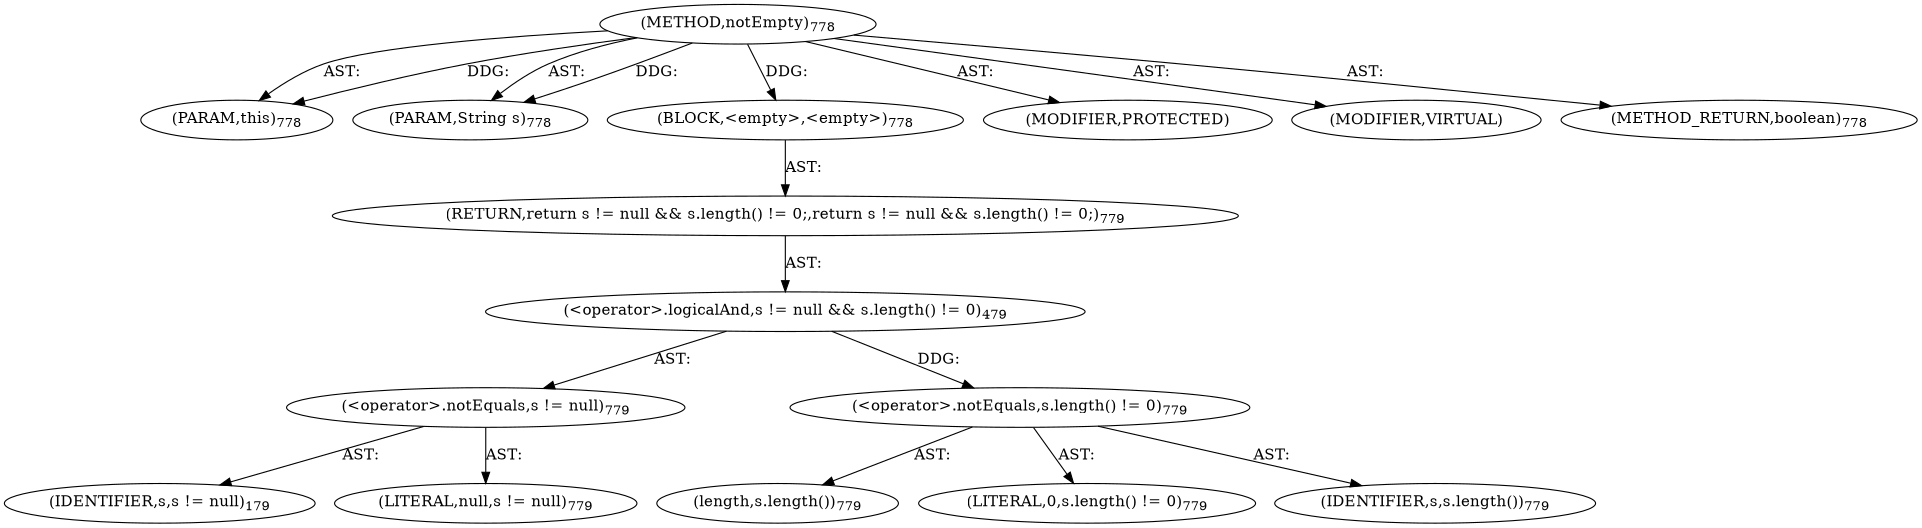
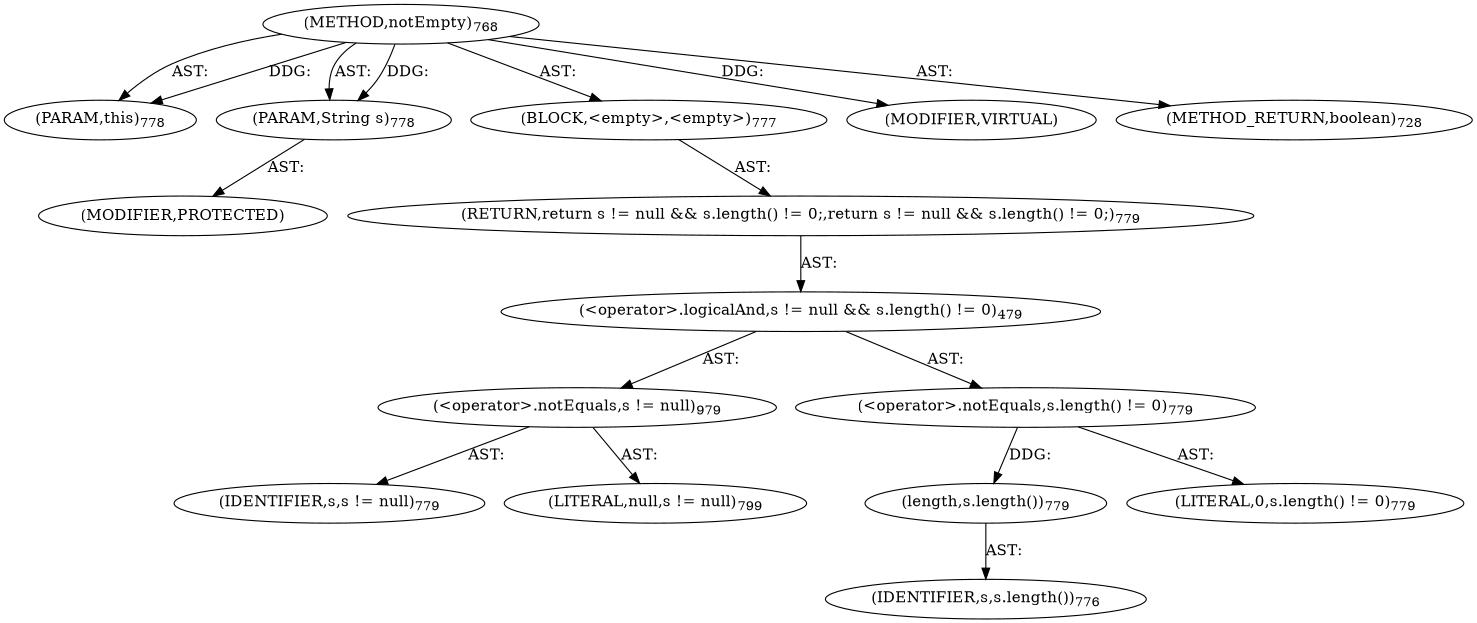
(823, 23) -> (486, 23)
(927, 71) -> (263, 165)
(789, 72) -> (561, 72)
(1154, 72) -> (745, 72)
(901, 118) -> (764, 118)
(1855, 118) -> (1410, 118)
(941, 360) -> (948, 360)
(617, 406) -> (709, 406)
(935, 455) -> (1033, 455)
(1224, 455) -> (986, 546)
(258, 502) -> (427, 502)
(580, 502) -> (750, 502)
(1537, 502) -> (1088, 598)
